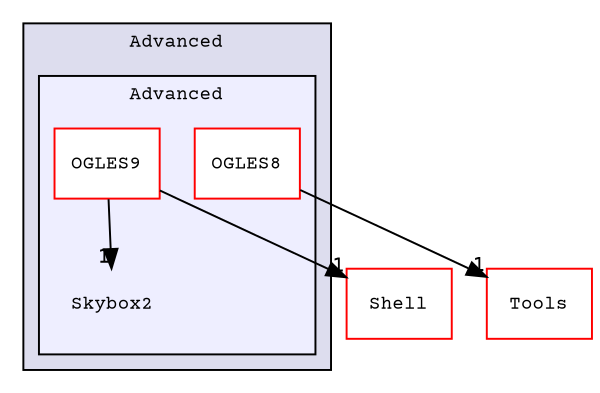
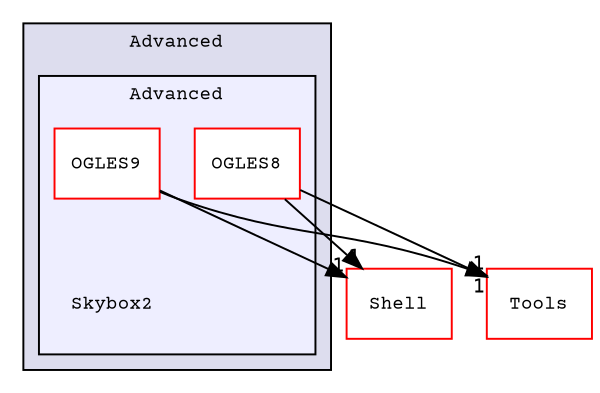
none -> (304, 216)
(110, 224) -> (298, 230)
